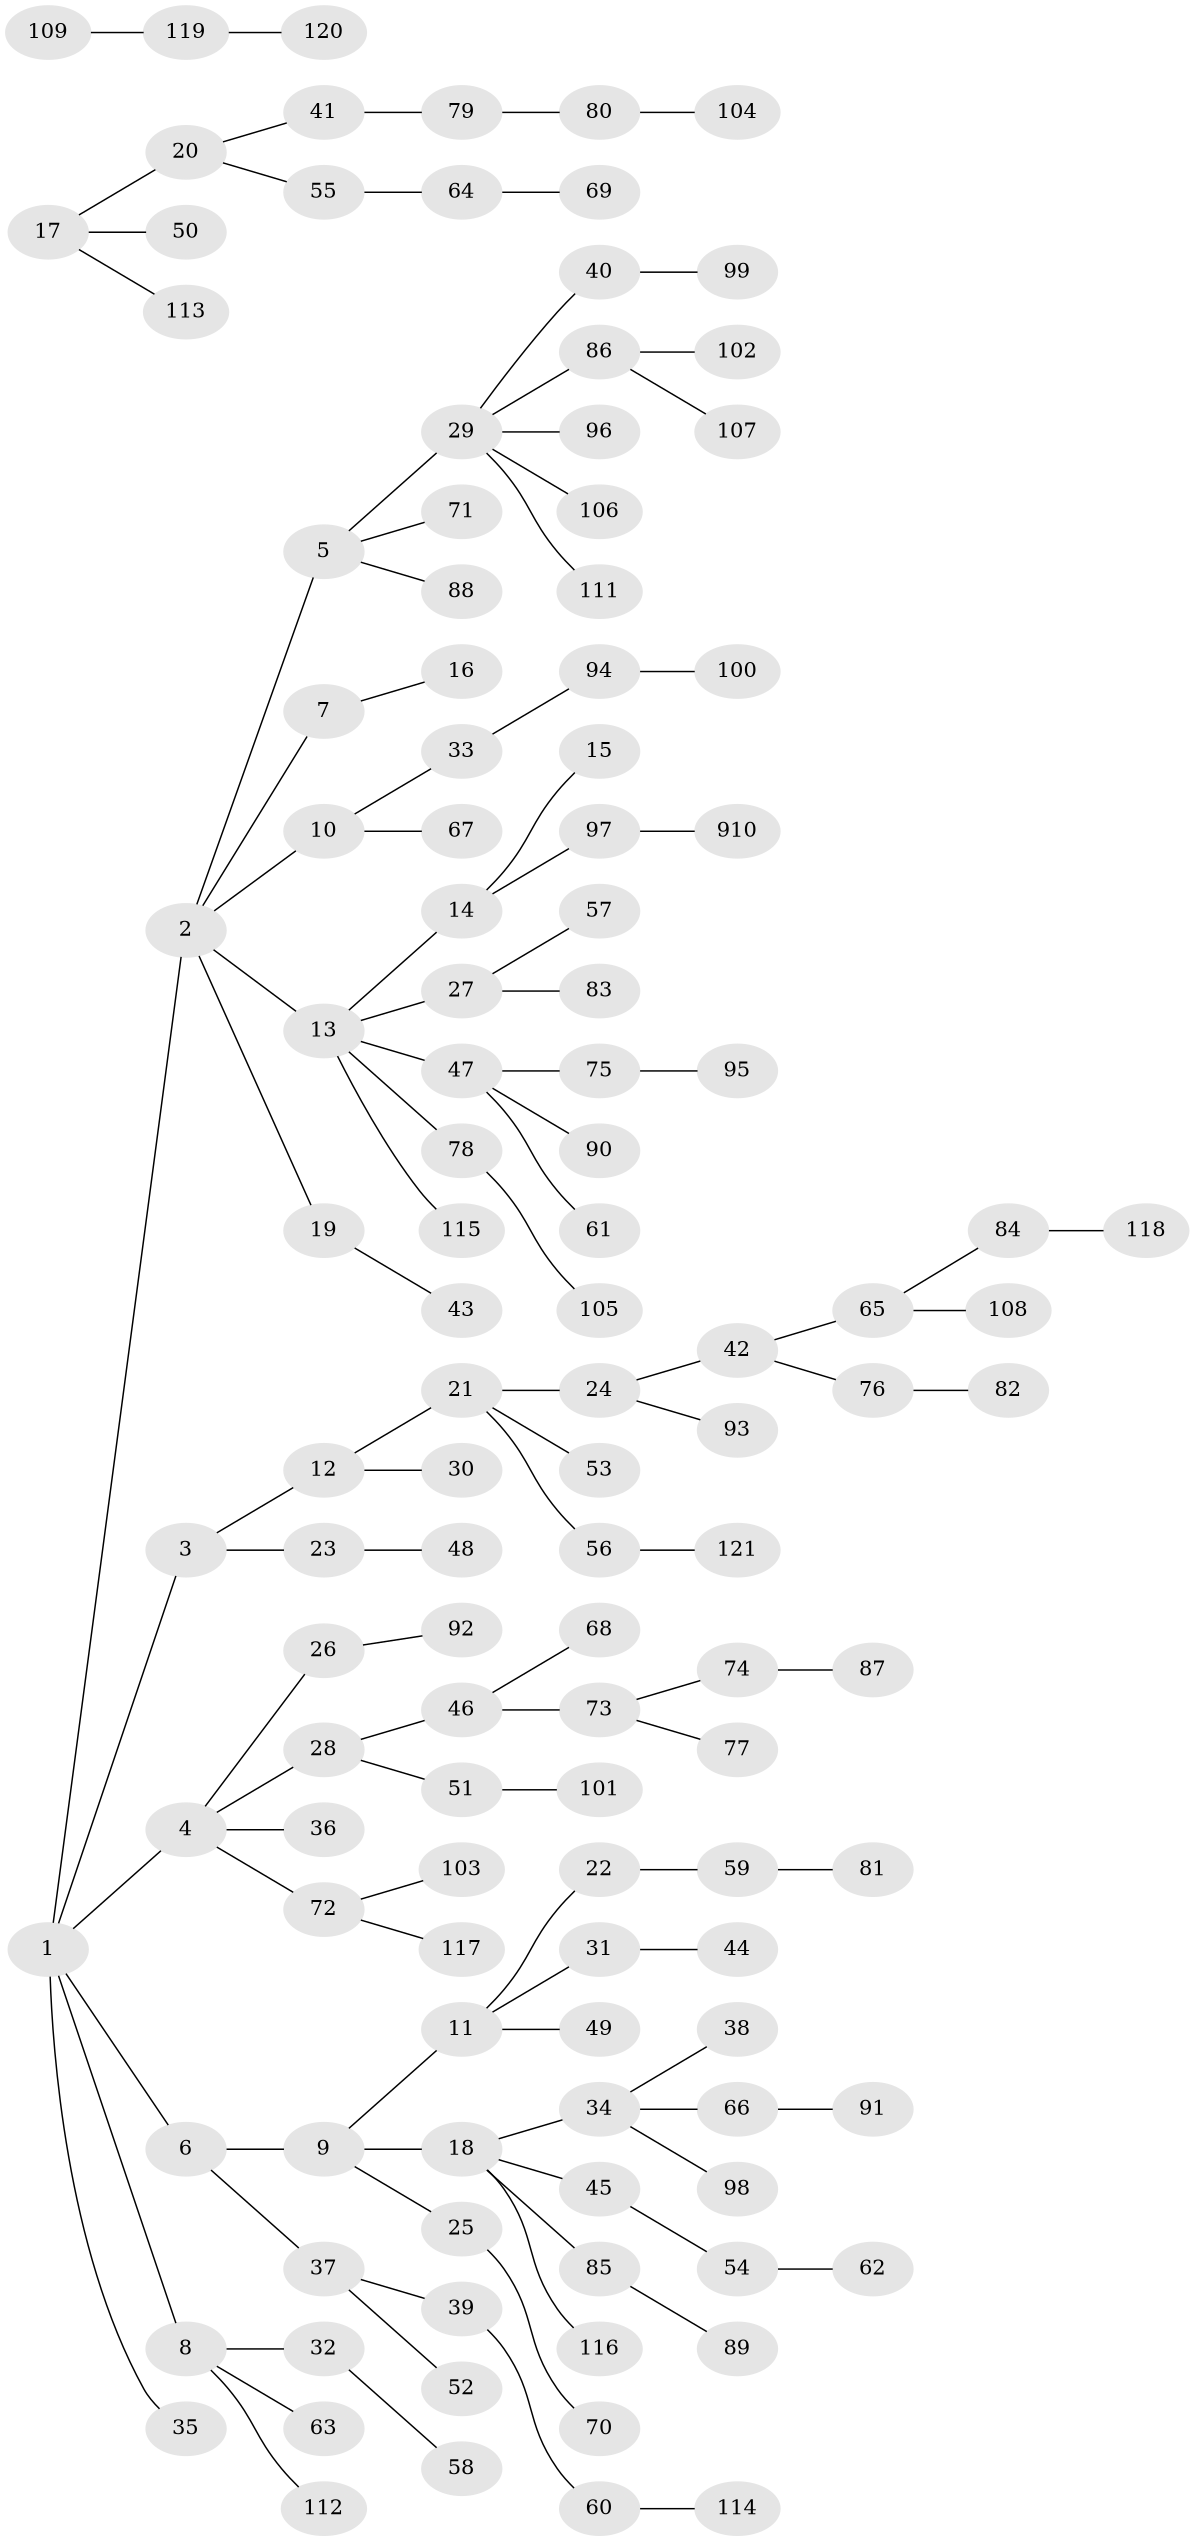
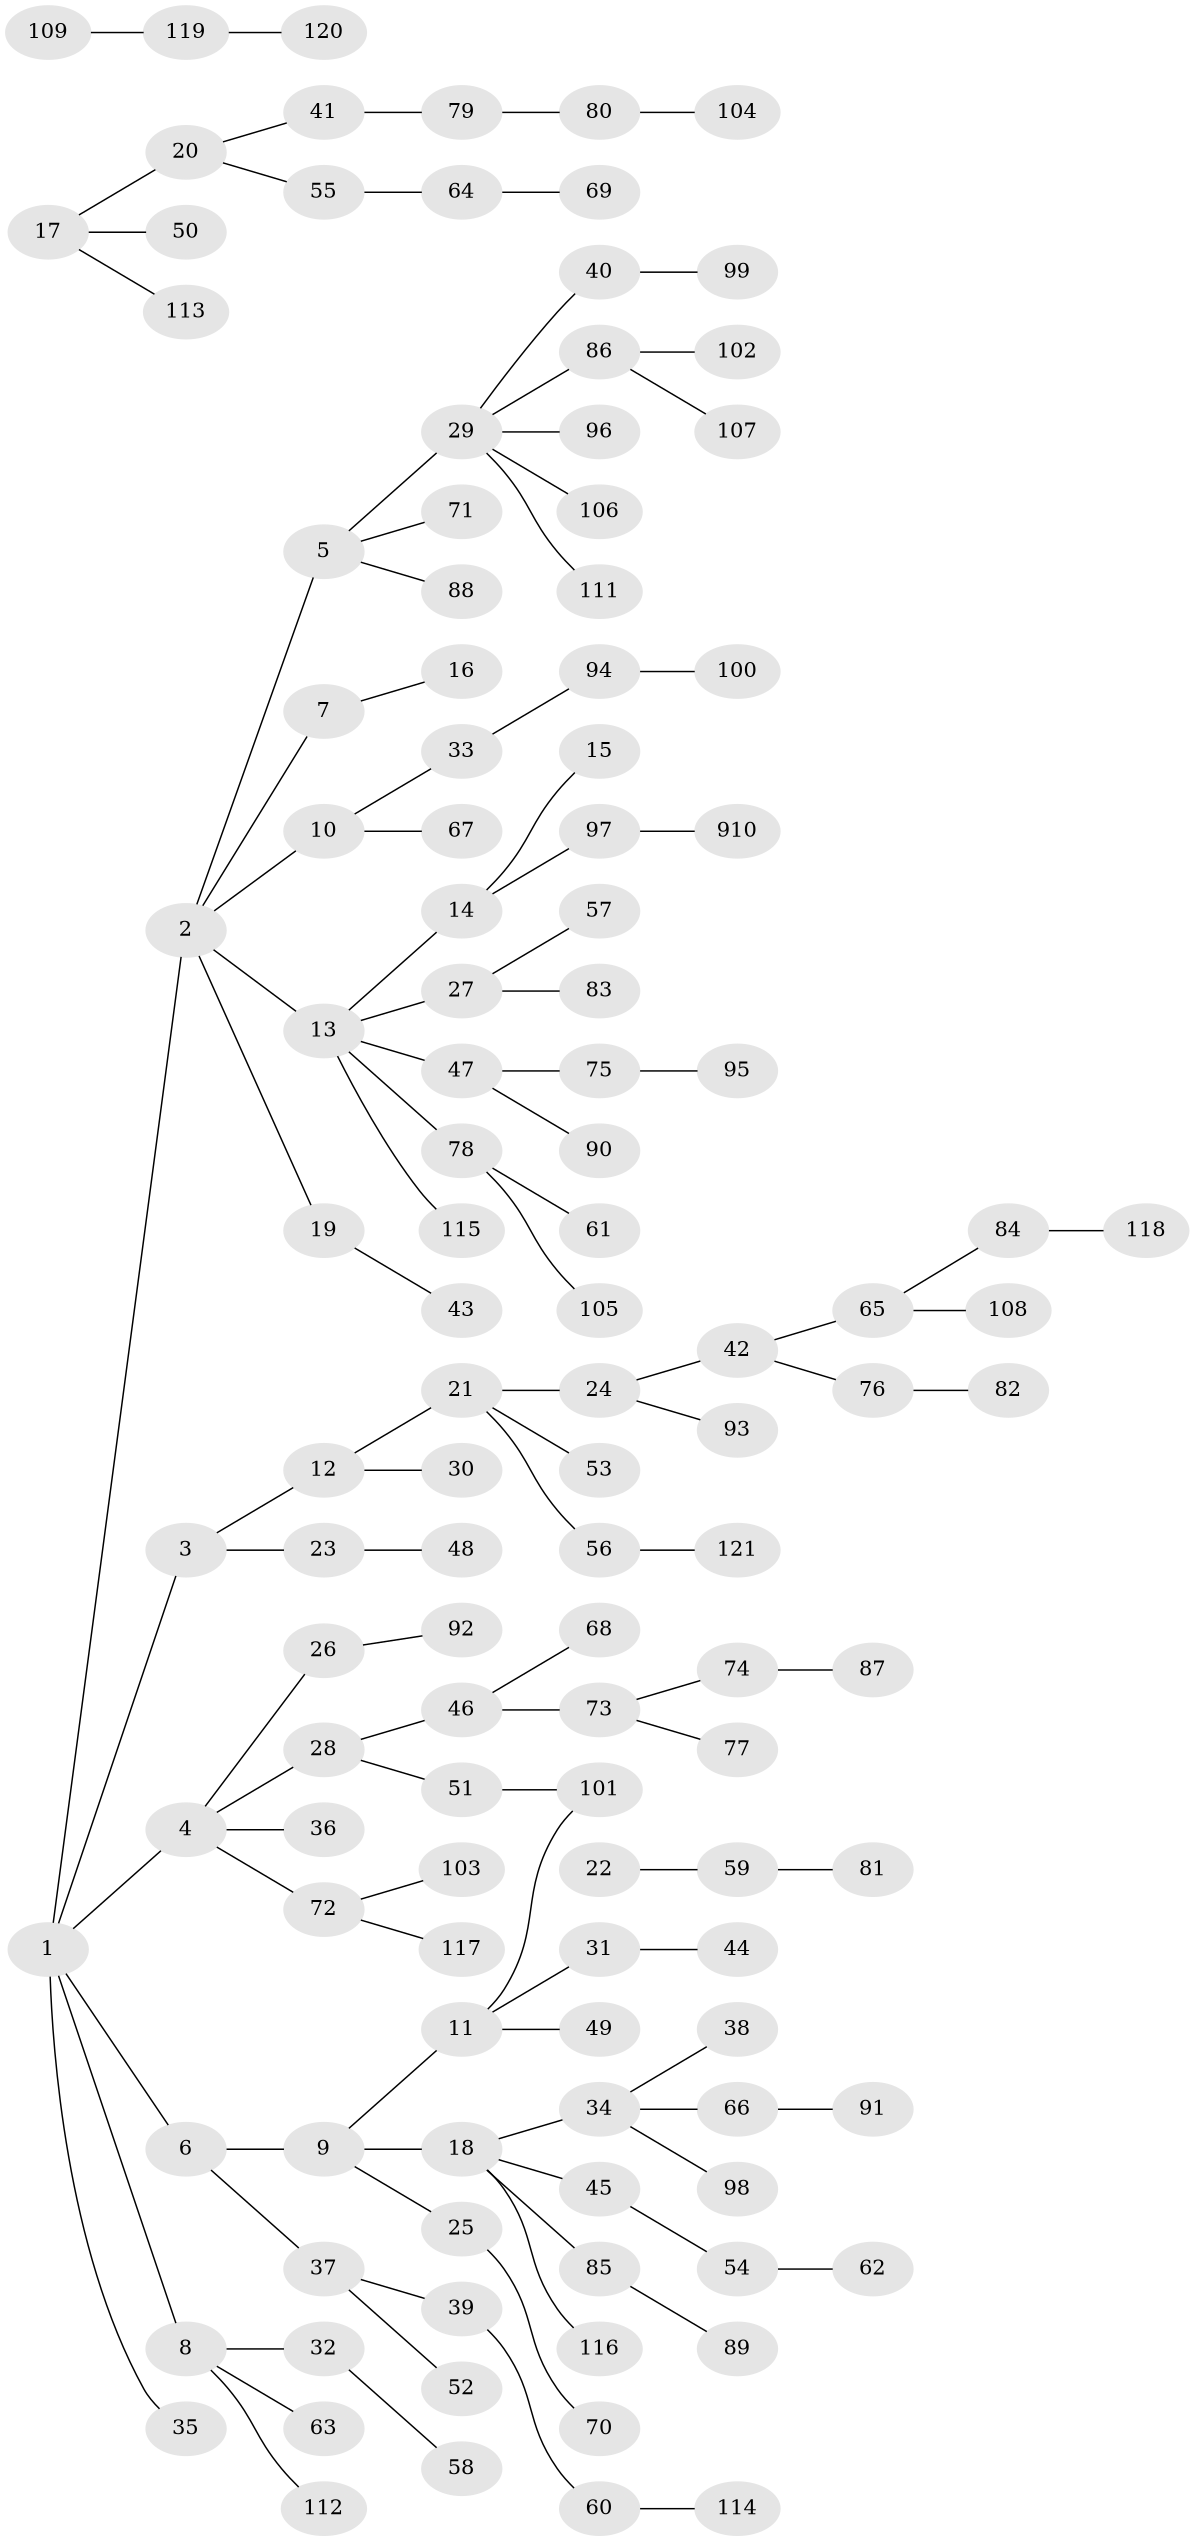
(531, 1151) -> (531, 1191)
(531, 1950) -> (531, 1910)
